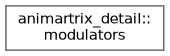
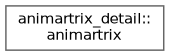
(85, 28) -> (85, 28)
